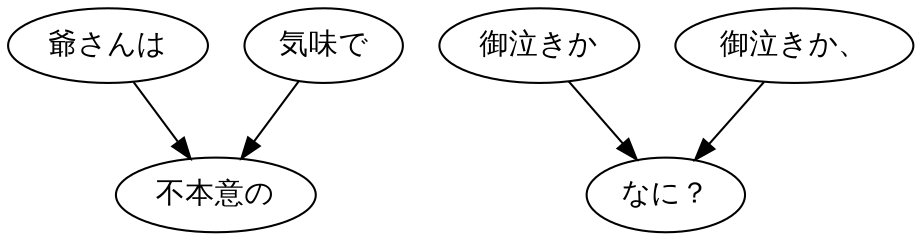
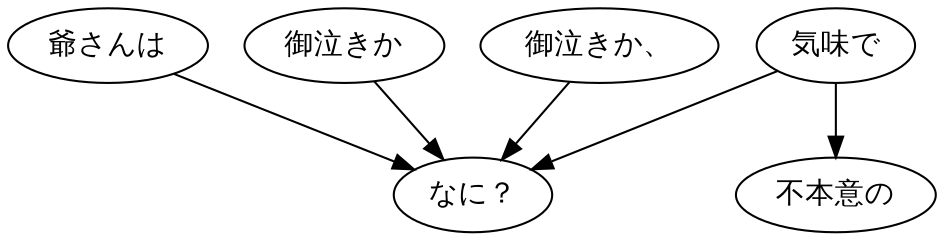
(156, 112) -> (284, 118)
none -> (665, 116)
